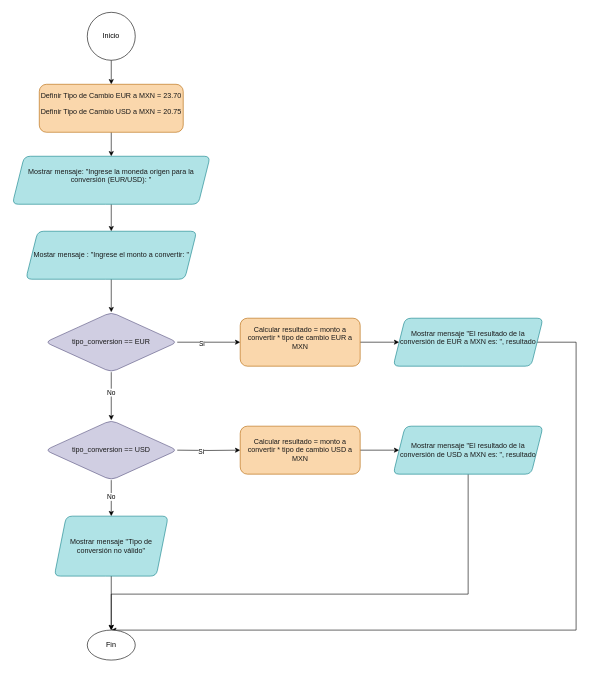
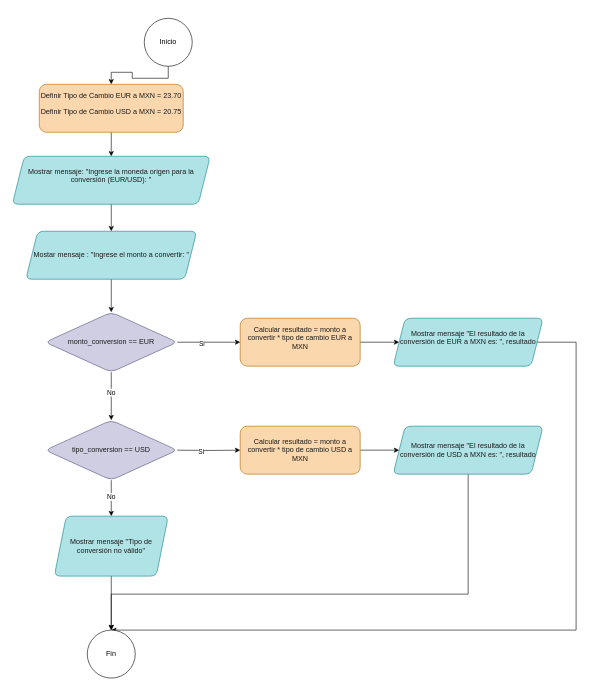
(111, 36) -> (168, 42)
(111, 342) -> (111, 342)
(111, 645) -> (111, 654)
